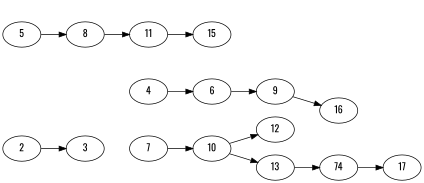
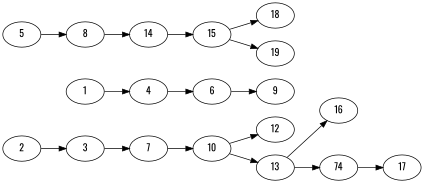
none -> (275, 15)
(149, 35) -> (149, 35)
none -> (275, 54)
none -> (85, 92)
(304, 100) -> (304, 142)
none -> (113, 149)
